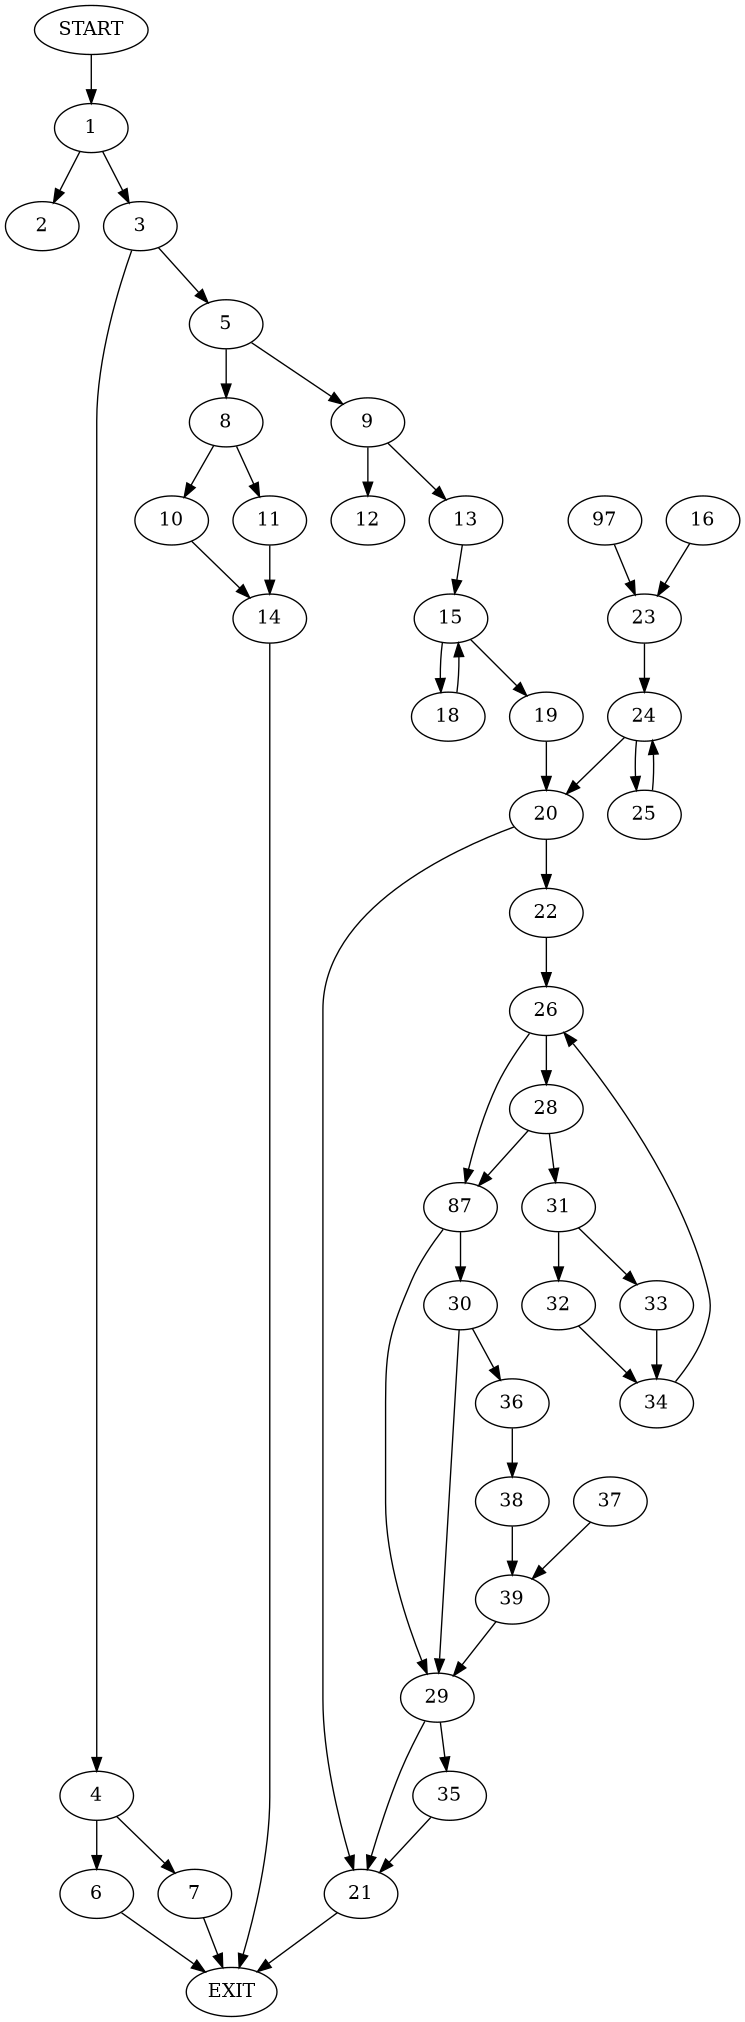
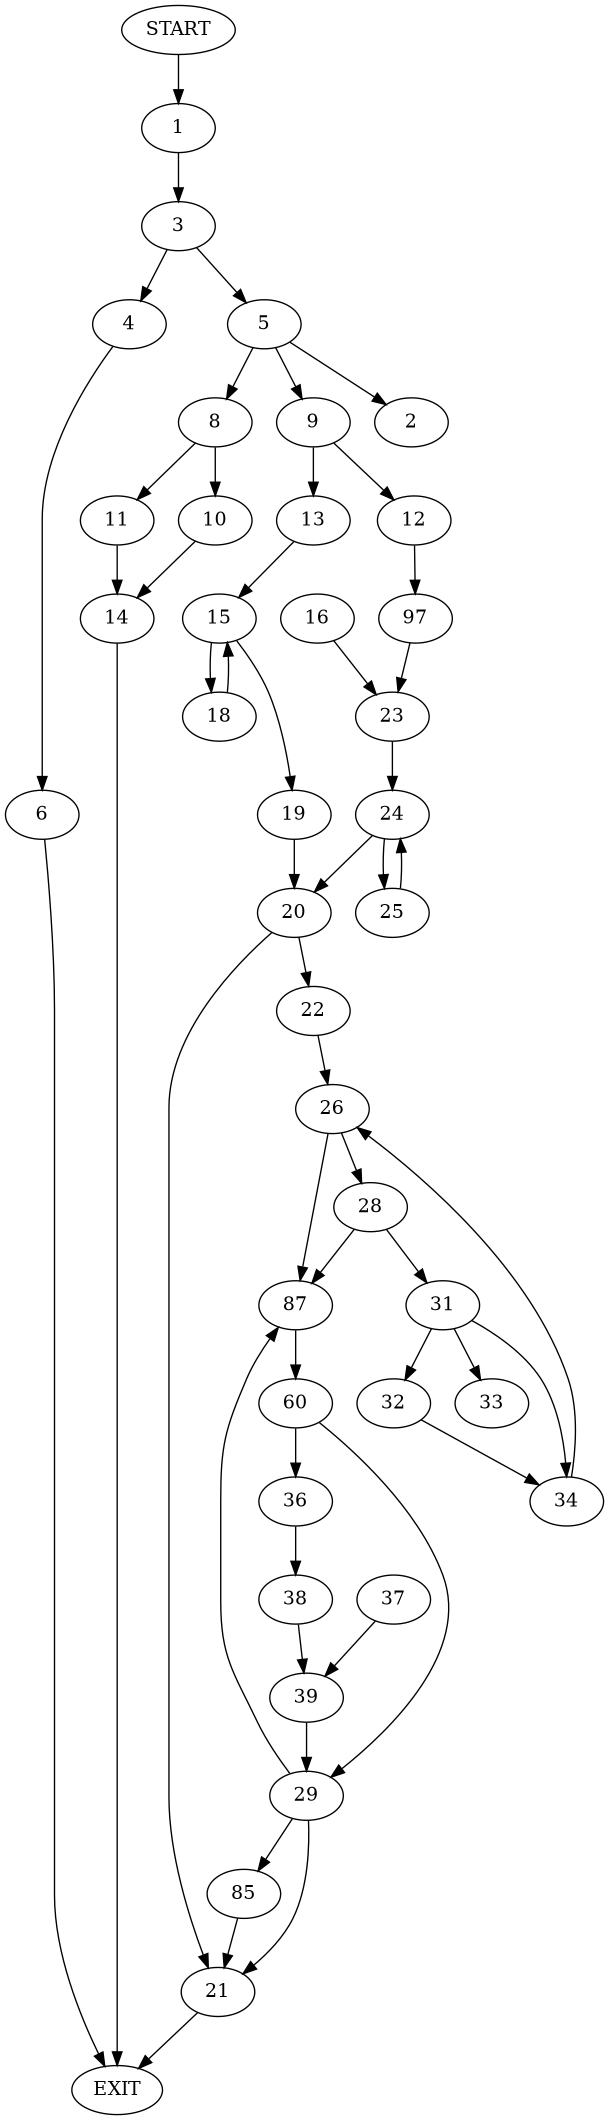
(70, 171) -> (332, 370)
none -> (415, 563)
(461, 1305) -> (296, 1403)
(657, 1348) -> (540, 1378)
(386, 1441) -> (221, 1559)
(450, 1796) -> (244, 1894)
(195, 1894) -> none
